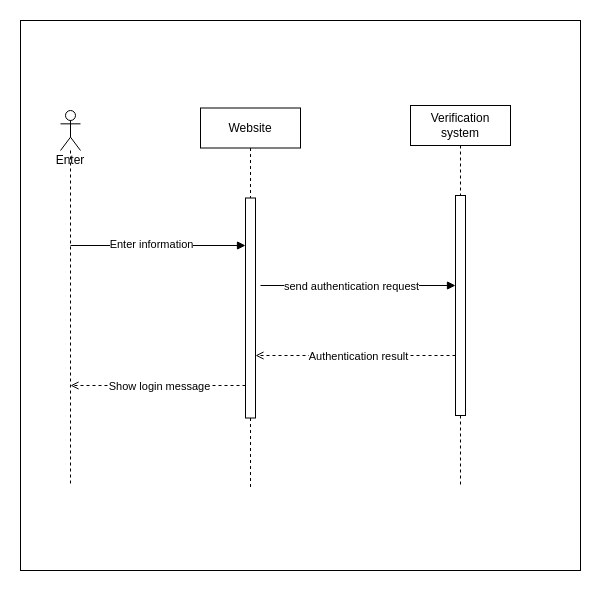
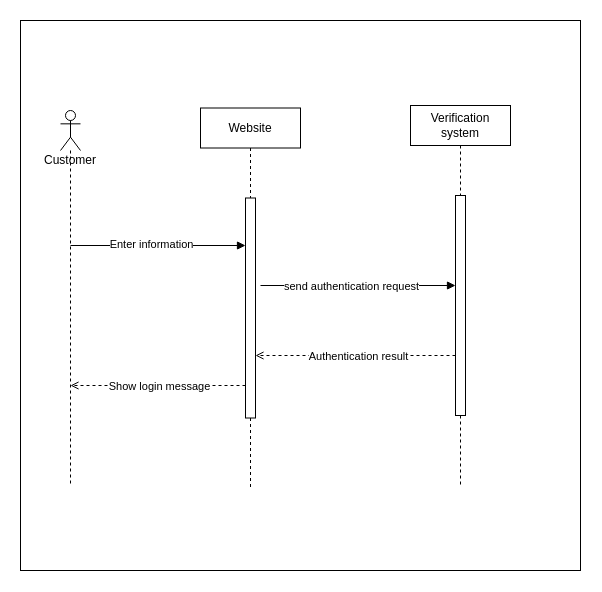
(71, 161) -> (71, 161)
